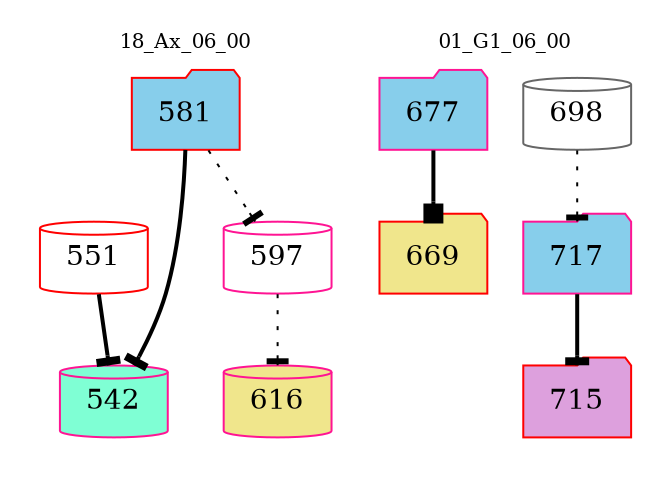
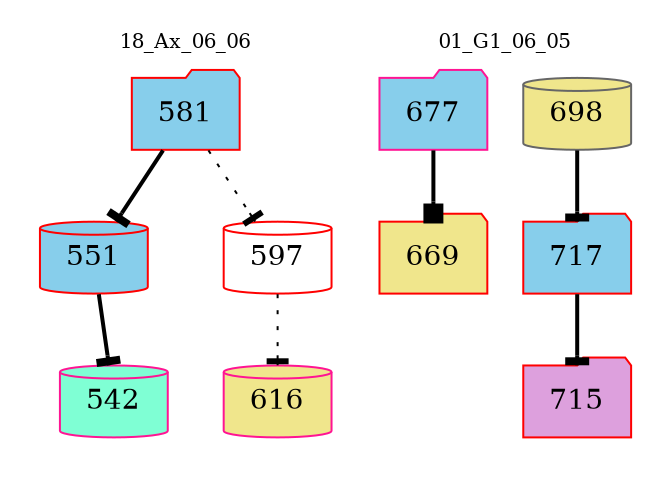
(186, 43) -> (186, 43)
(505, 43) -> (505, 43)
(577, 114) -> (577, 114)
(577, 181) -> (577, 181)
(175, 256) -> (142, 182)
(94, 258) -> (94, 258)
(278, 258) -> (278, 258)
(577, 258) -> (577, 258)
